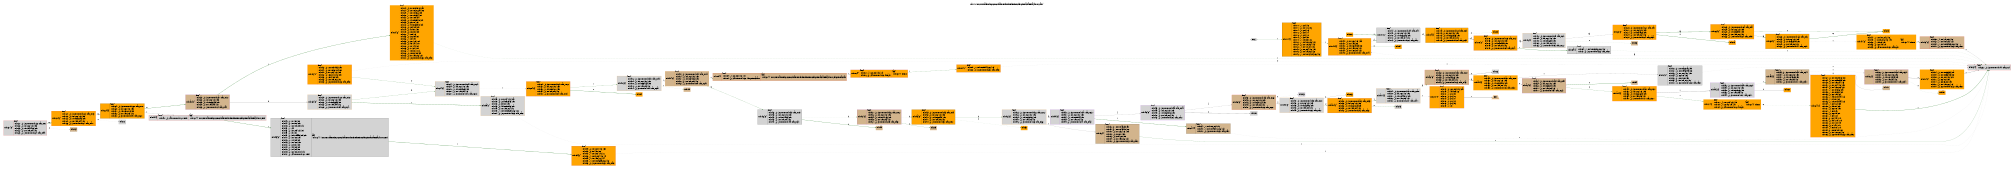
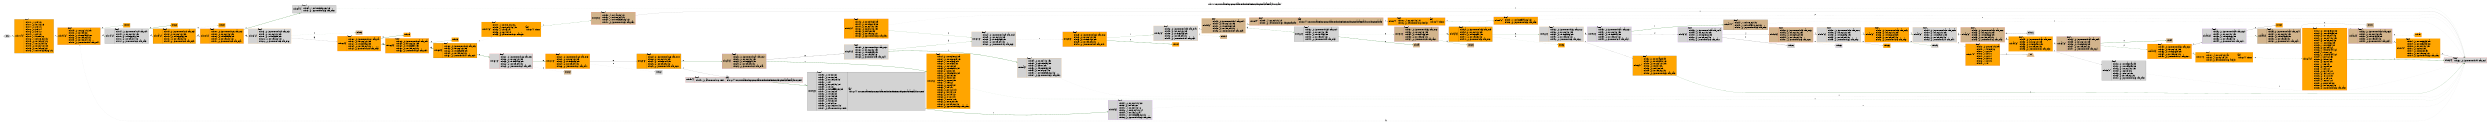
(1364, 35) -> (159, 27)
(1846, 35) -> (483, 56)
(1117, 134) -> (1655, 66)
(594, 156) -> (1130, 110)
